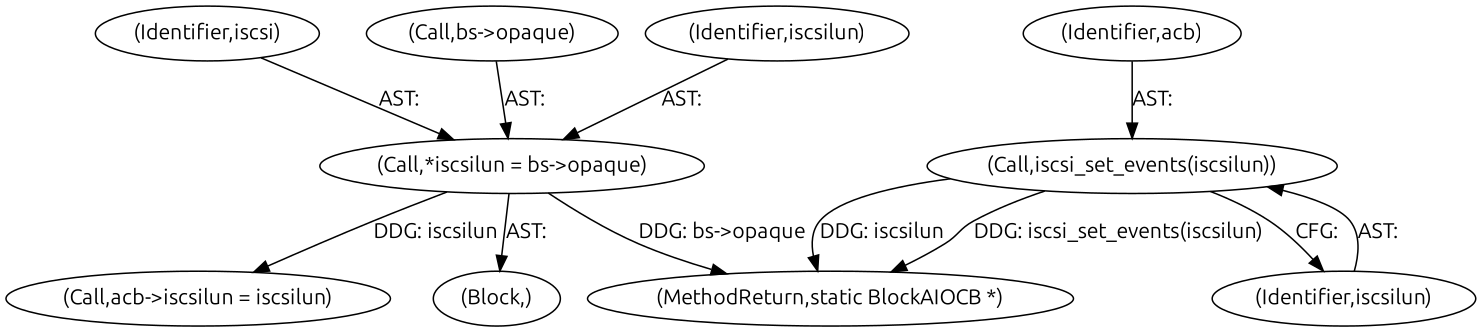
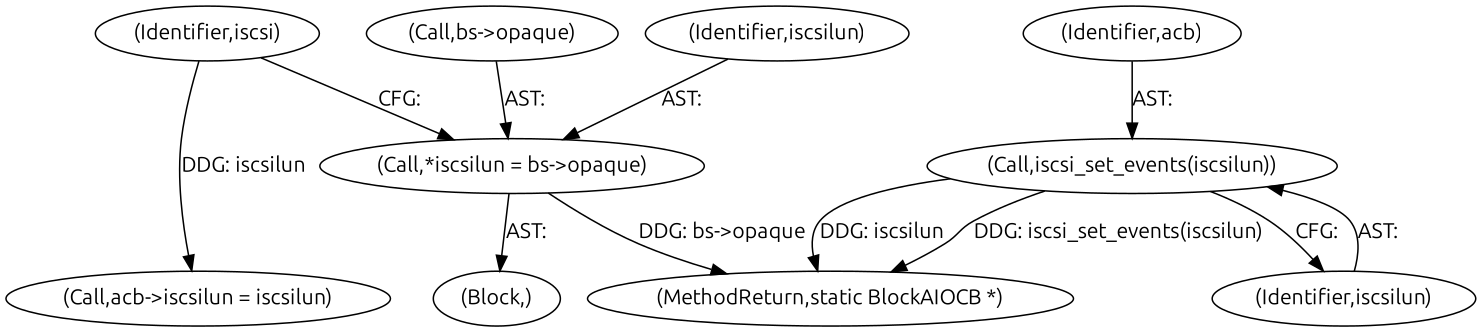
(402, 100) -> (402, 100)
(357, 228) -> (180, 158)
